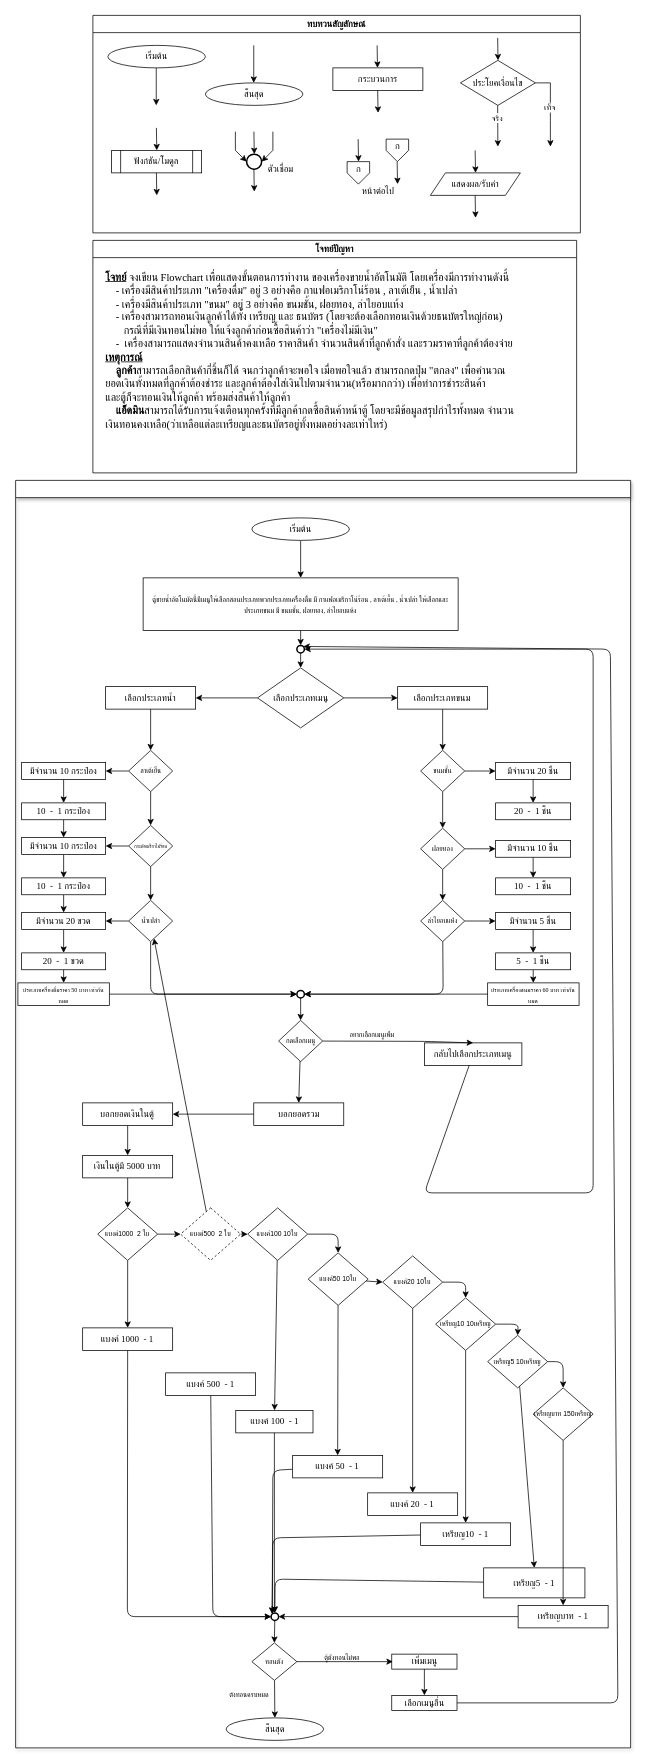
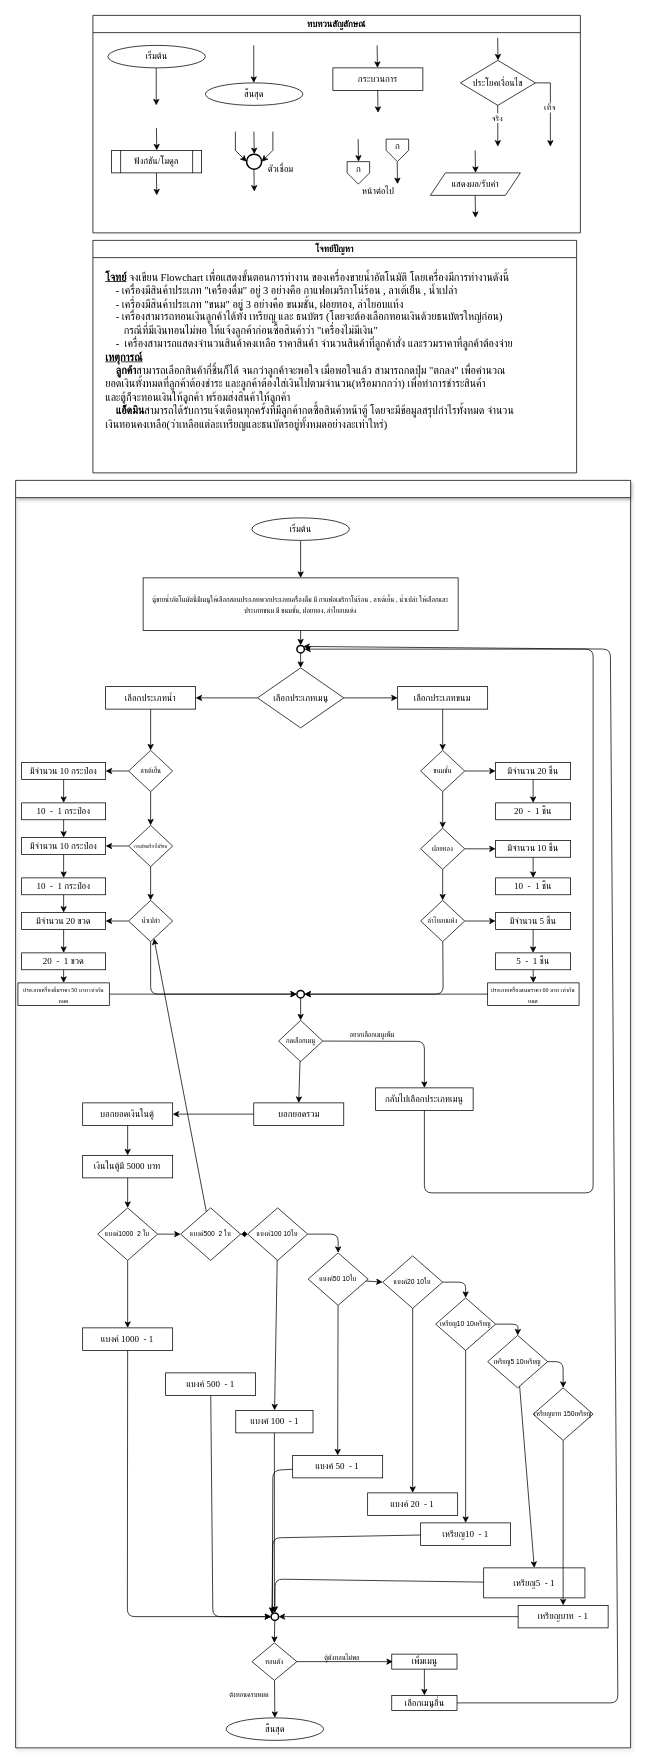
(473, 1054) -> (424, 1099)
(210, 1234) -> (210, 1234)
(242, 1234) -> (240, 1234)
